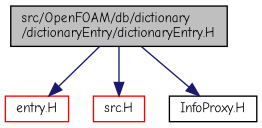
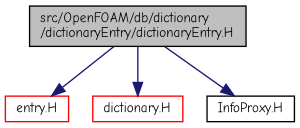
(119, 109) -> (138, 109)
